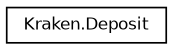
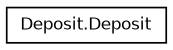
(86, 25) -> (86, 25)
